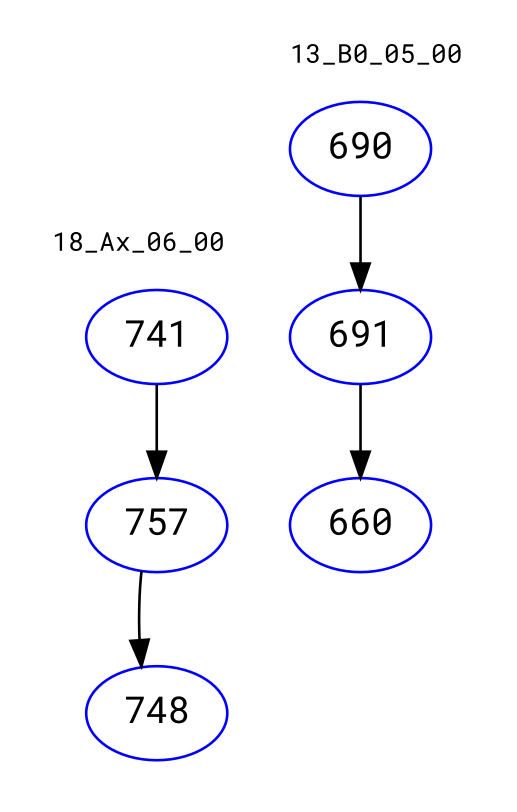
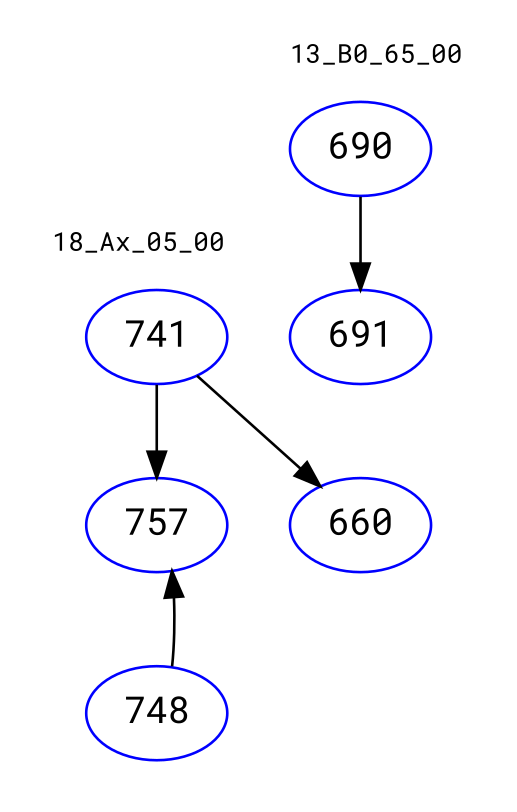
(378, 56) -> (378, 56)
(140, 244) -> (140, 244)
(361, 418) -> (231, 406)
(139, 606) -> (174, 632)
